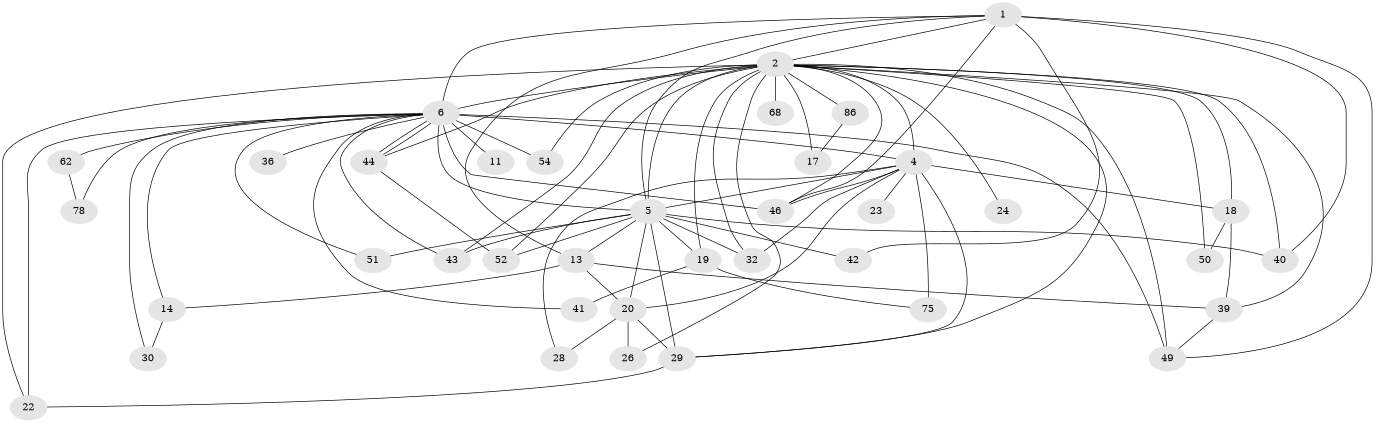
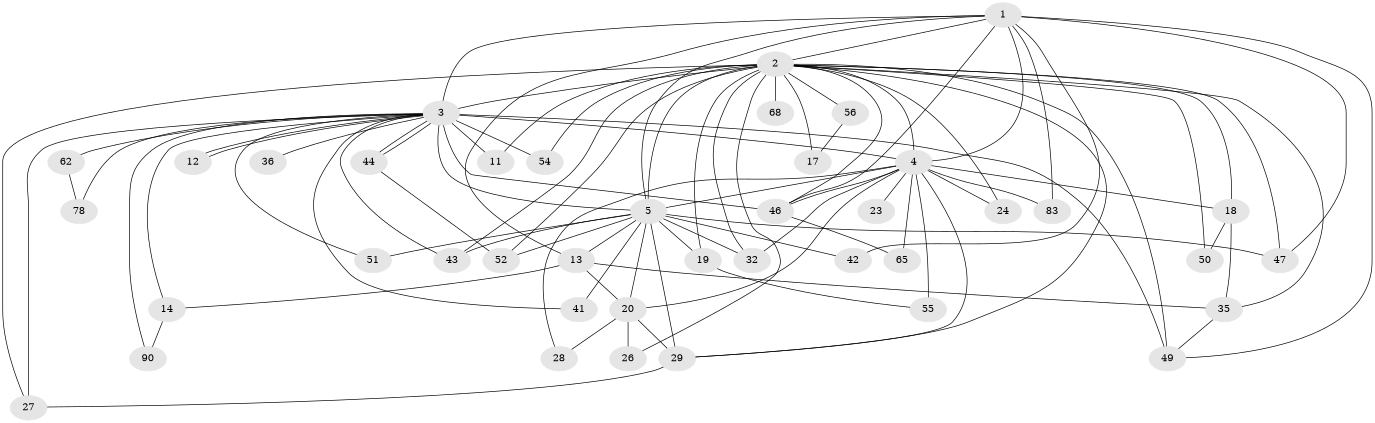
(538, 99) -> (594, 90)
(441, 113) -> (441, 113)
(850, 113) -> (850, 113)
none -> (1015, 120)
none -> (193, 162)
none -> (959, 187)
none -> (1052, 211)
none -> (902, 261)
(1280, 261) -> (1280, 261)
(640, 283) -> (614, 261)
(928, 310) -> (928, 310)
(1224, 310) -> (1224, 310)
(148, 359) -> (148, 359)
(29, 408) -> (29, 408)
